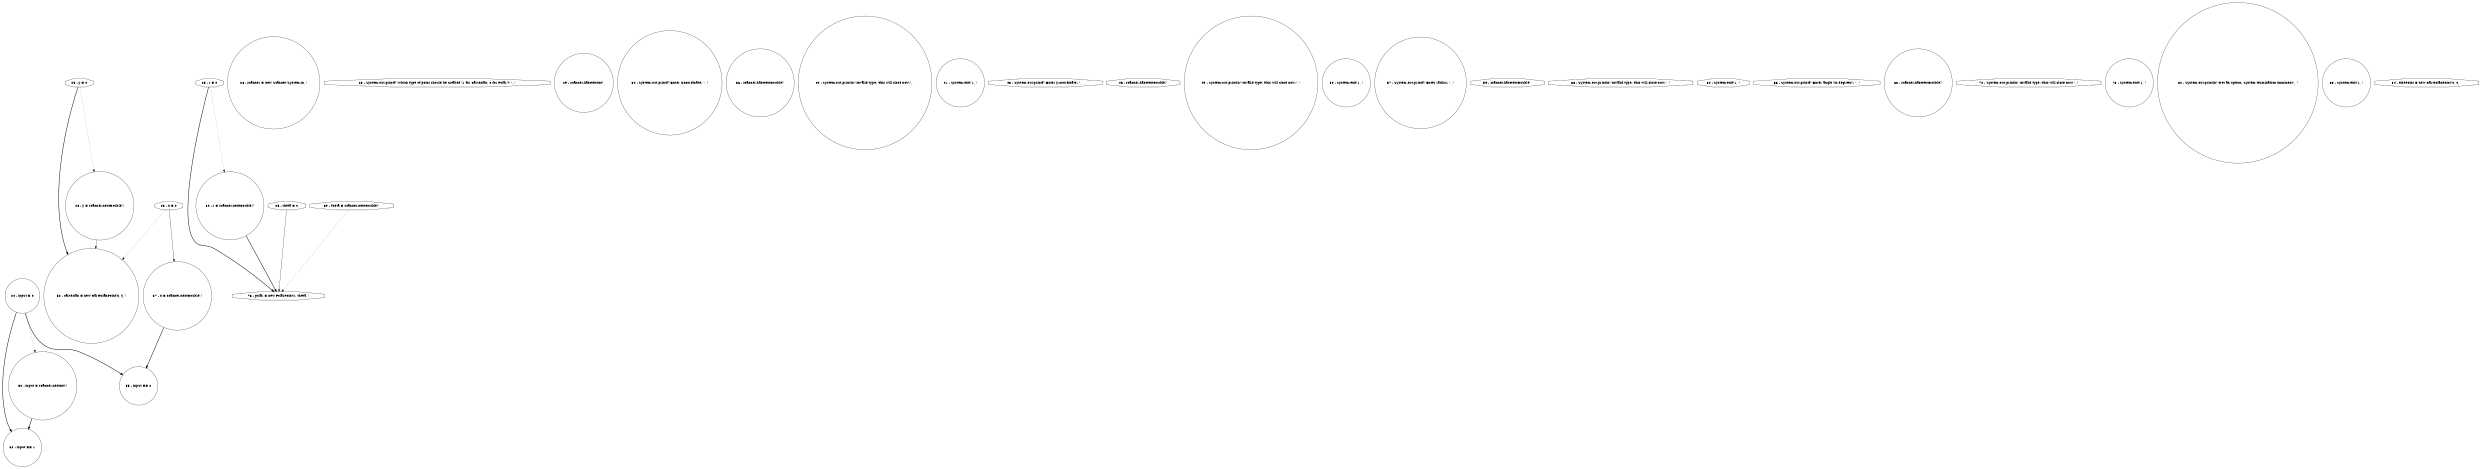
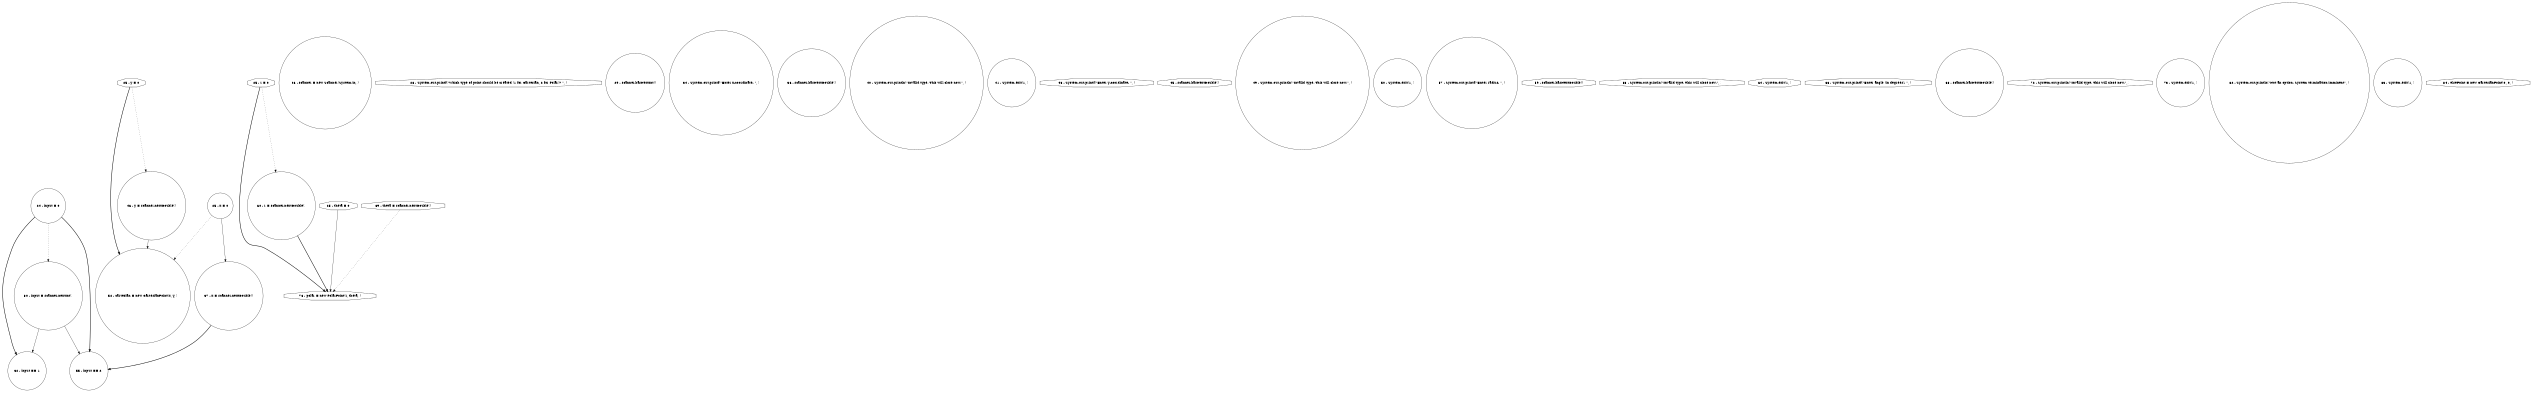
(169, 206) -> (220, 206)
none -> (72, 339)
(31, 423) -> (36, 339)
